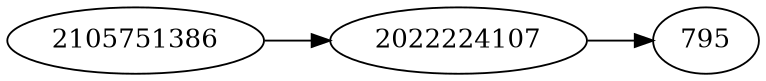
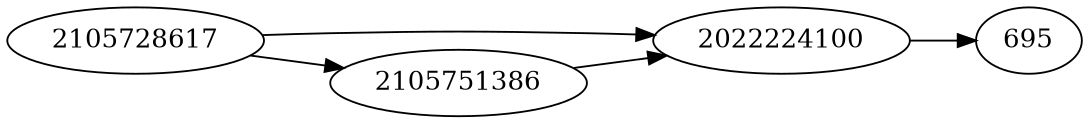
none -> (136, 41)
(459, 41) -> (782, 41)
(706, 41) -> (1029, 41)
